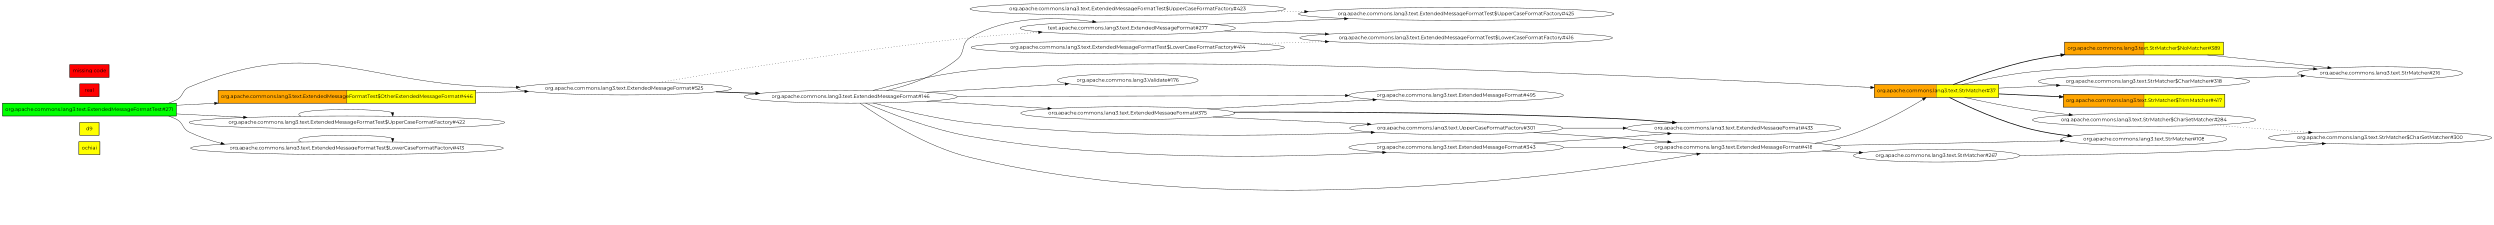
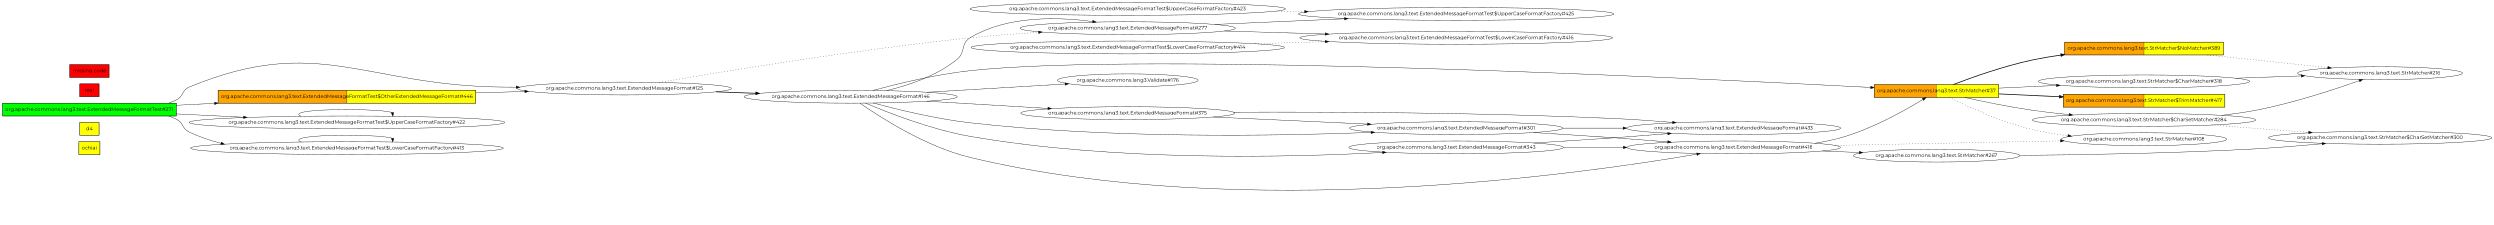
(1128, 28) -> (1128, 28)
(2268, 61) -> (2268, 61)
(2137, 66) -> (2291, 102)
(624, 89) -> (624, 89)
(1456, 95) -> none
(1453, 114) -> (1453, 114)
(2007, 122) -> (2007, 122)
(1456, 128) -> (1456, 128)
(89, 129) -> (89, 129)
(1948, 143) -> (1948, 143)
